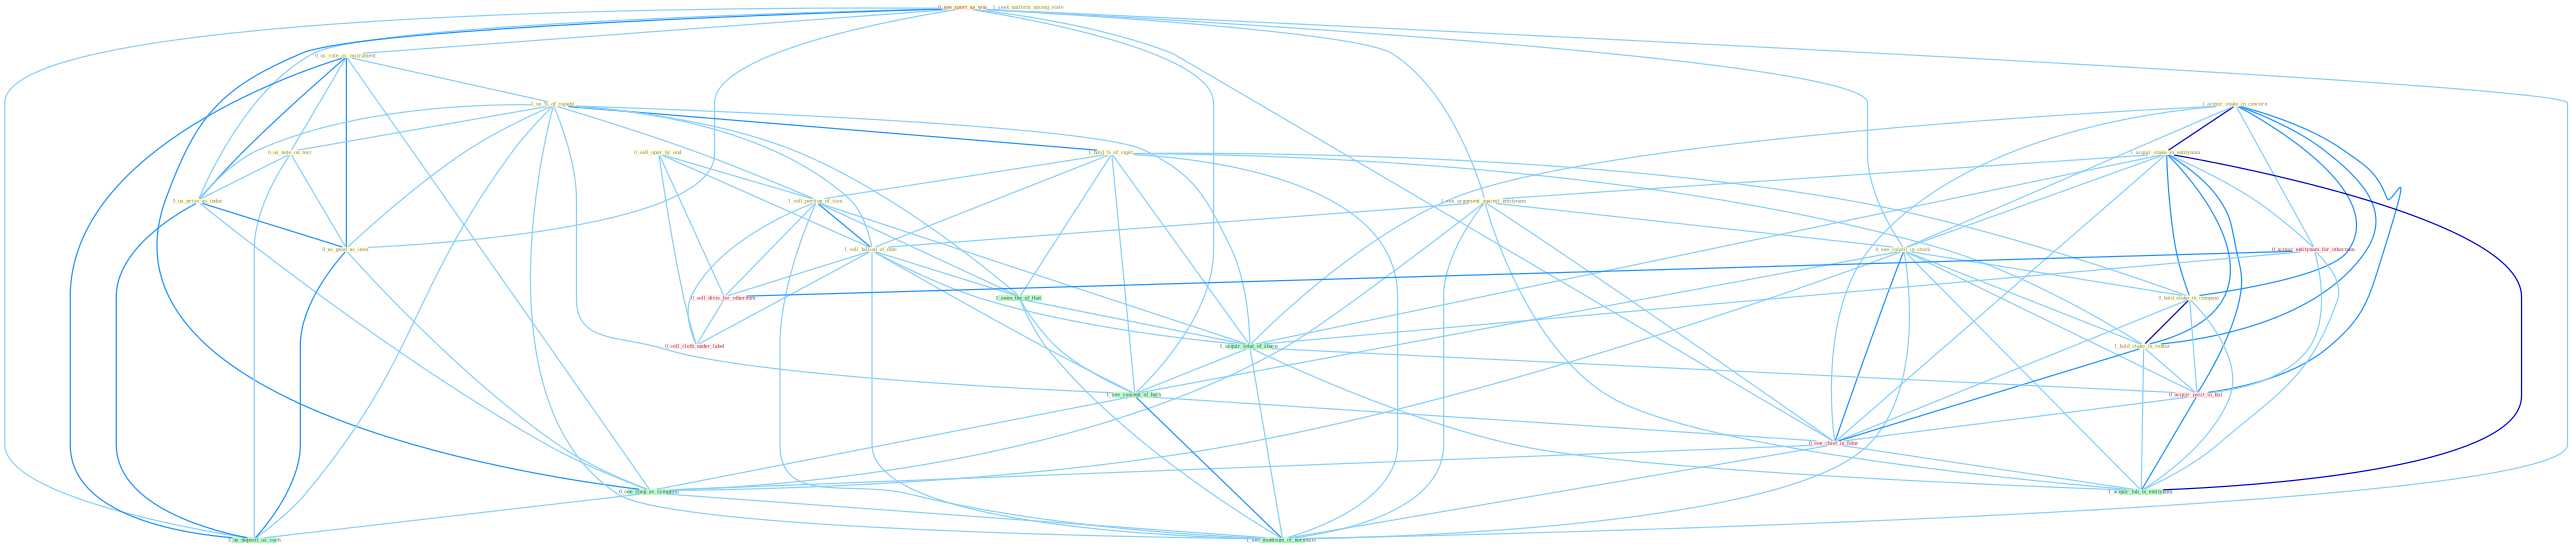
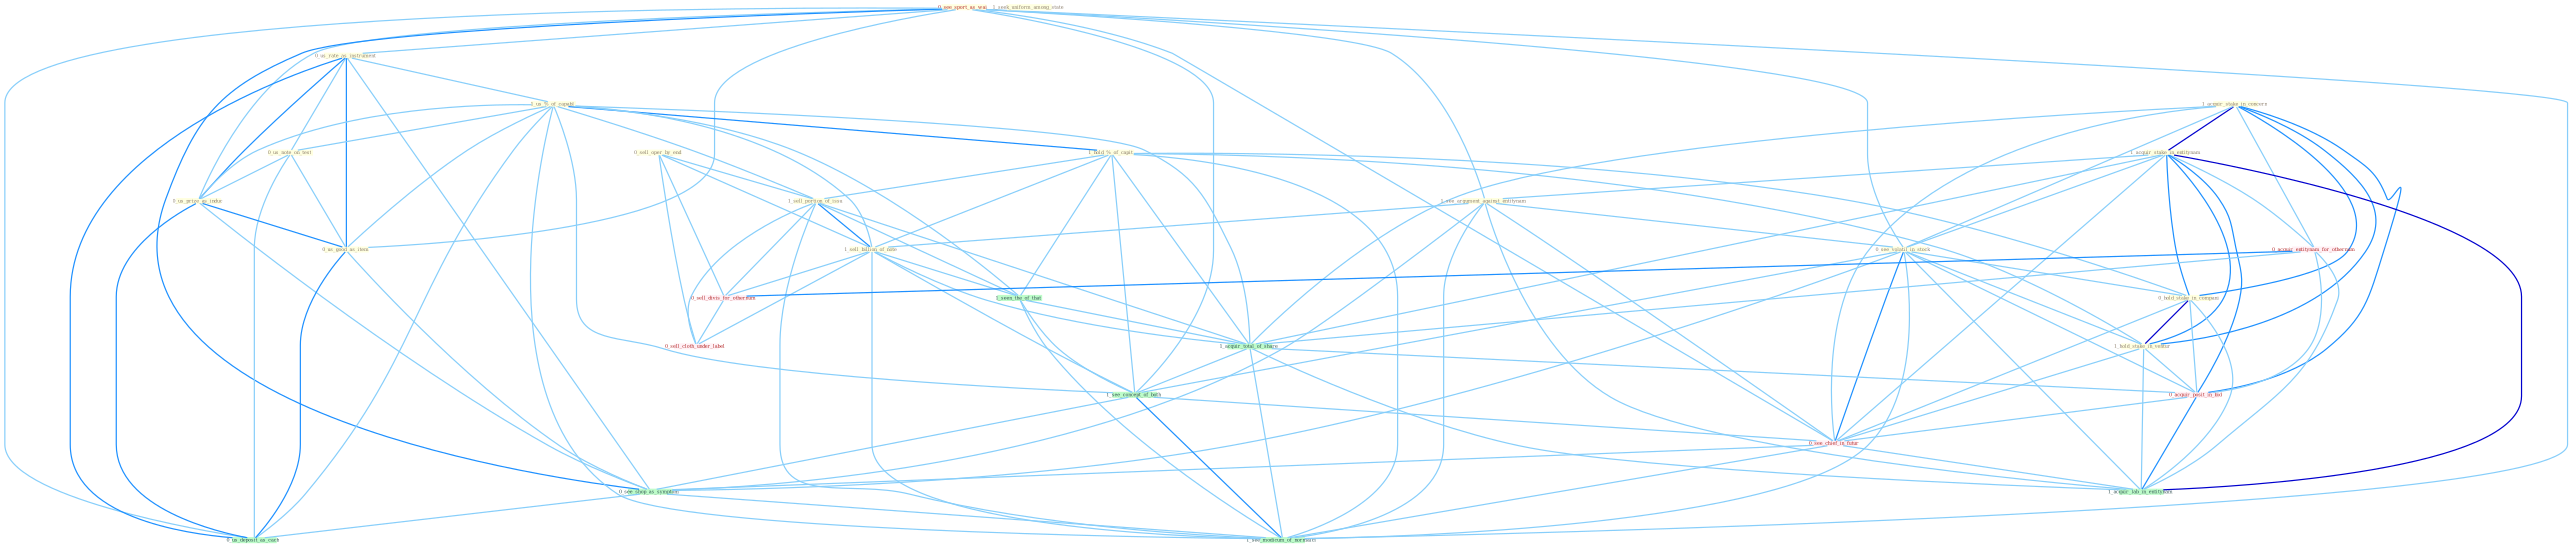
(1989, 395) -> (1989, 395)
(254, 540) -> (254, 540)
